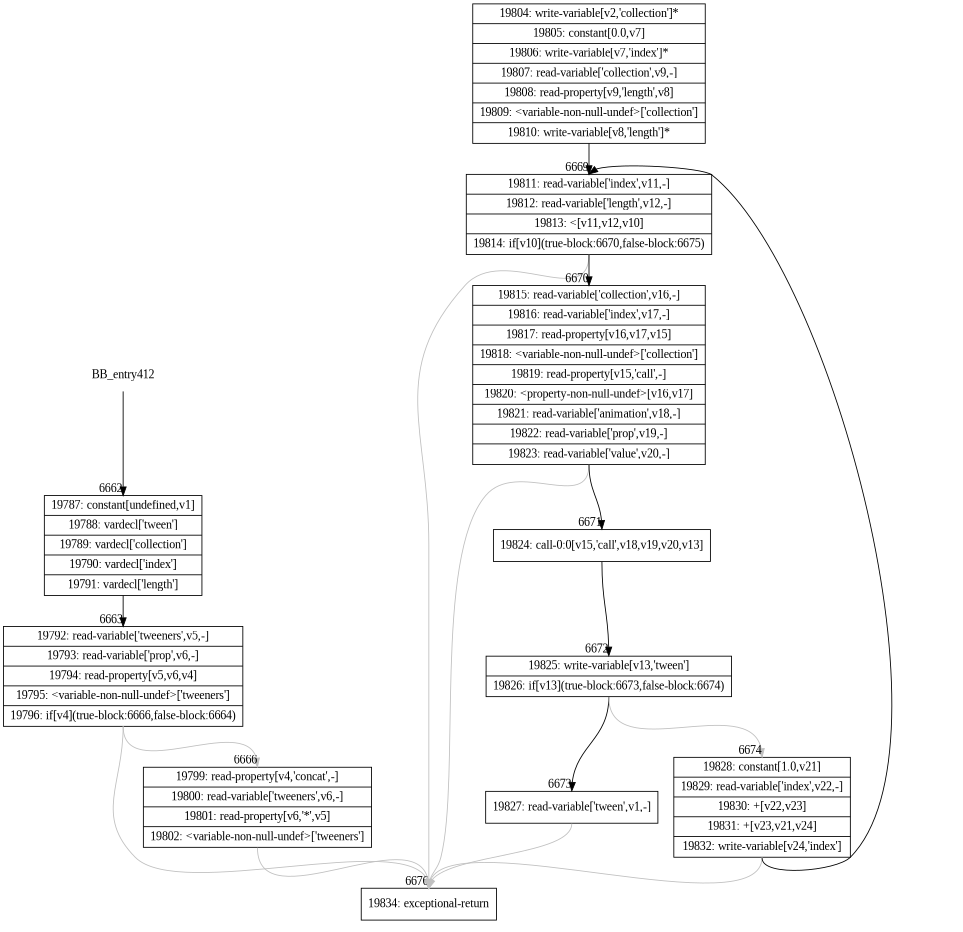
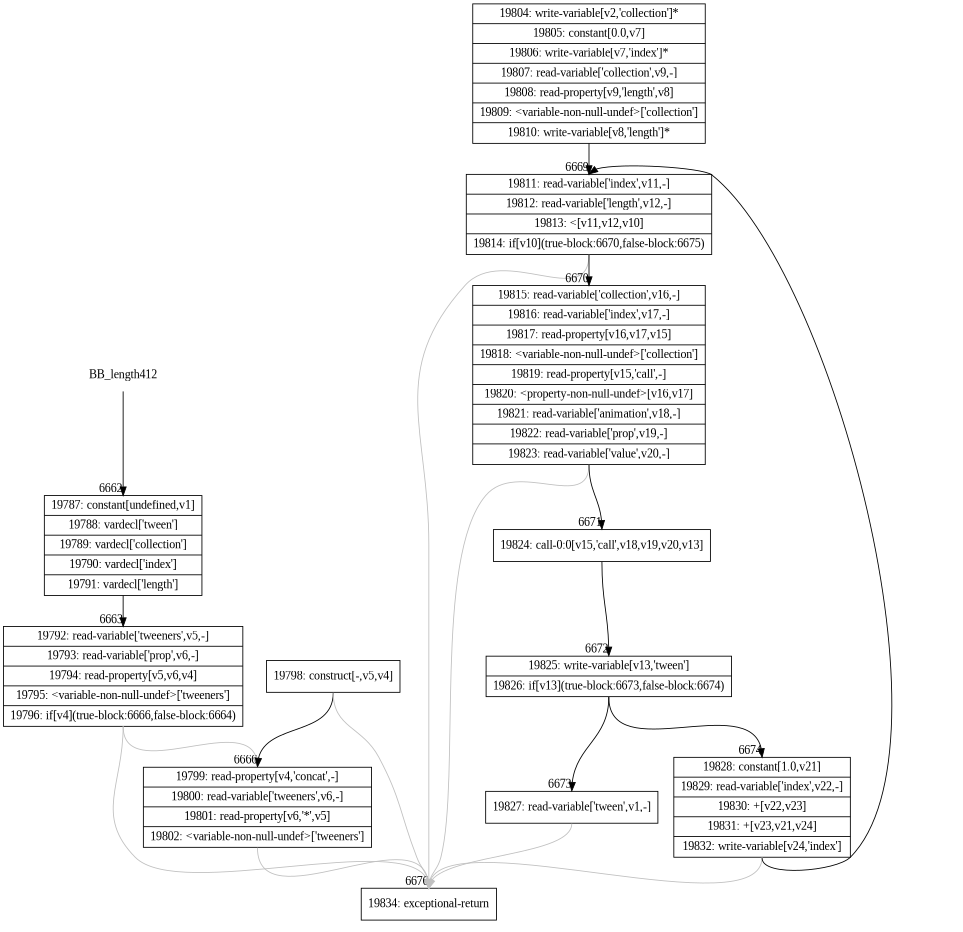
(123, 375) -> (123, 375)
none -> (333, 676)
(681, 728) -> (681, 728)
